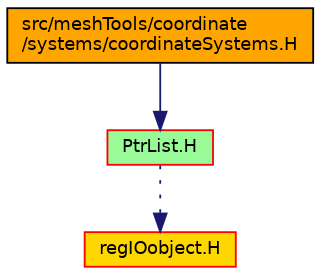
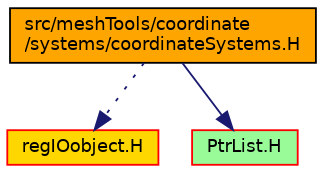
(160, 189) -> (125, 89)
